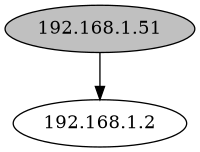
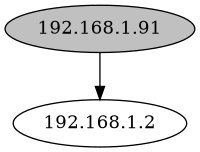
(100, 29) -> (100, 29)
